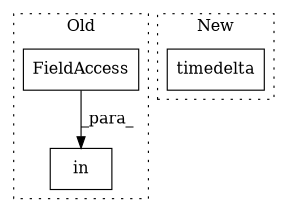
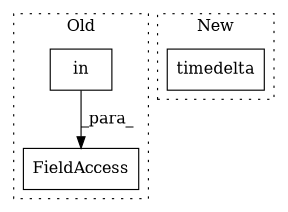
(81, 114) -> (81, 114)
